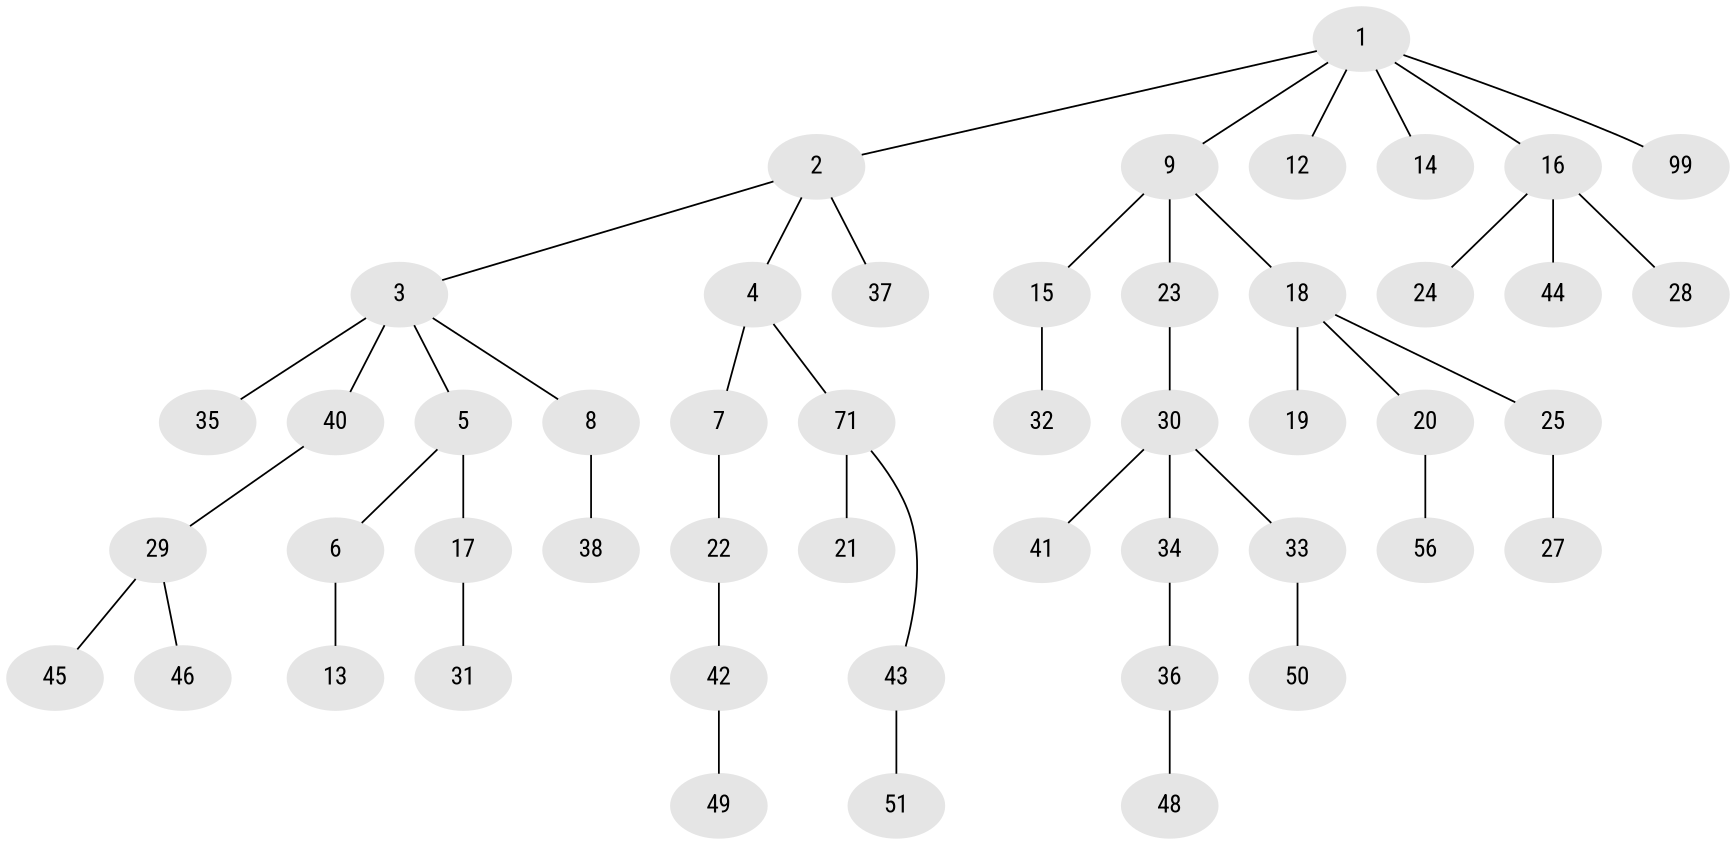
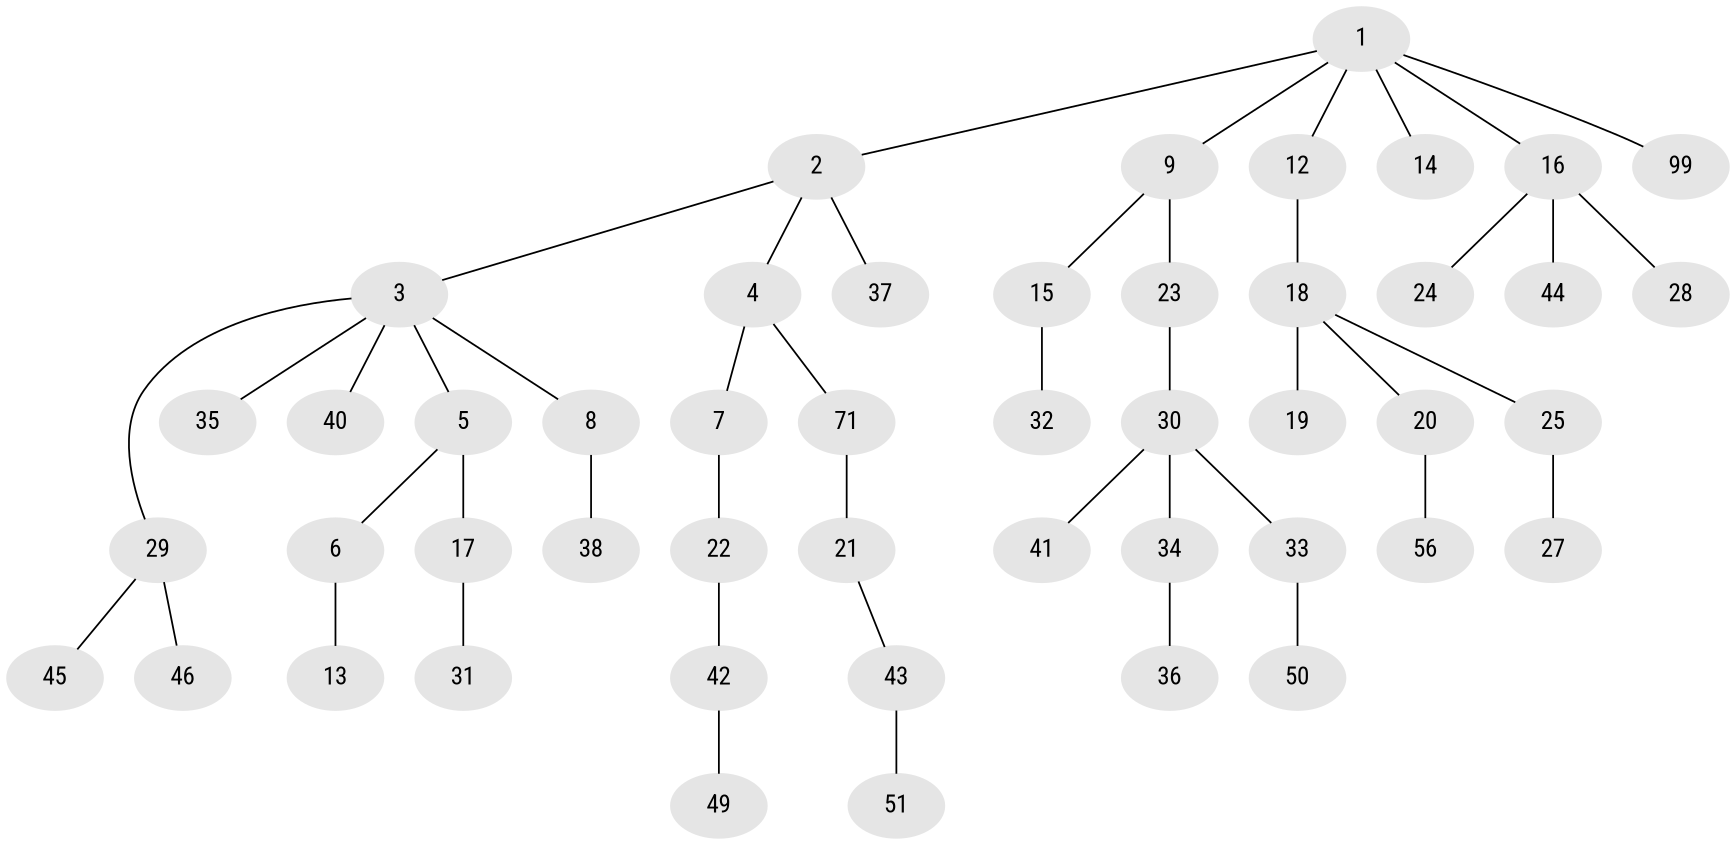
(1233, 231) -> (1298, 231)
(247, 486) -> (179, 355)
(916, 543) -> (872, 614)
(1170, 806) -> none
